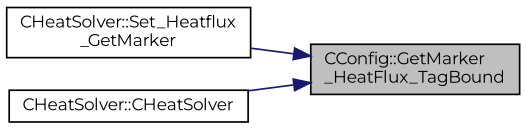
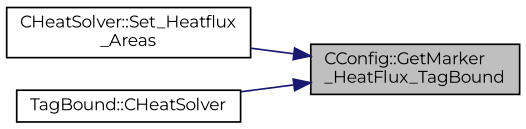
(129, 33) -> (129, 33)
(129, 106) -> (129, 106)
